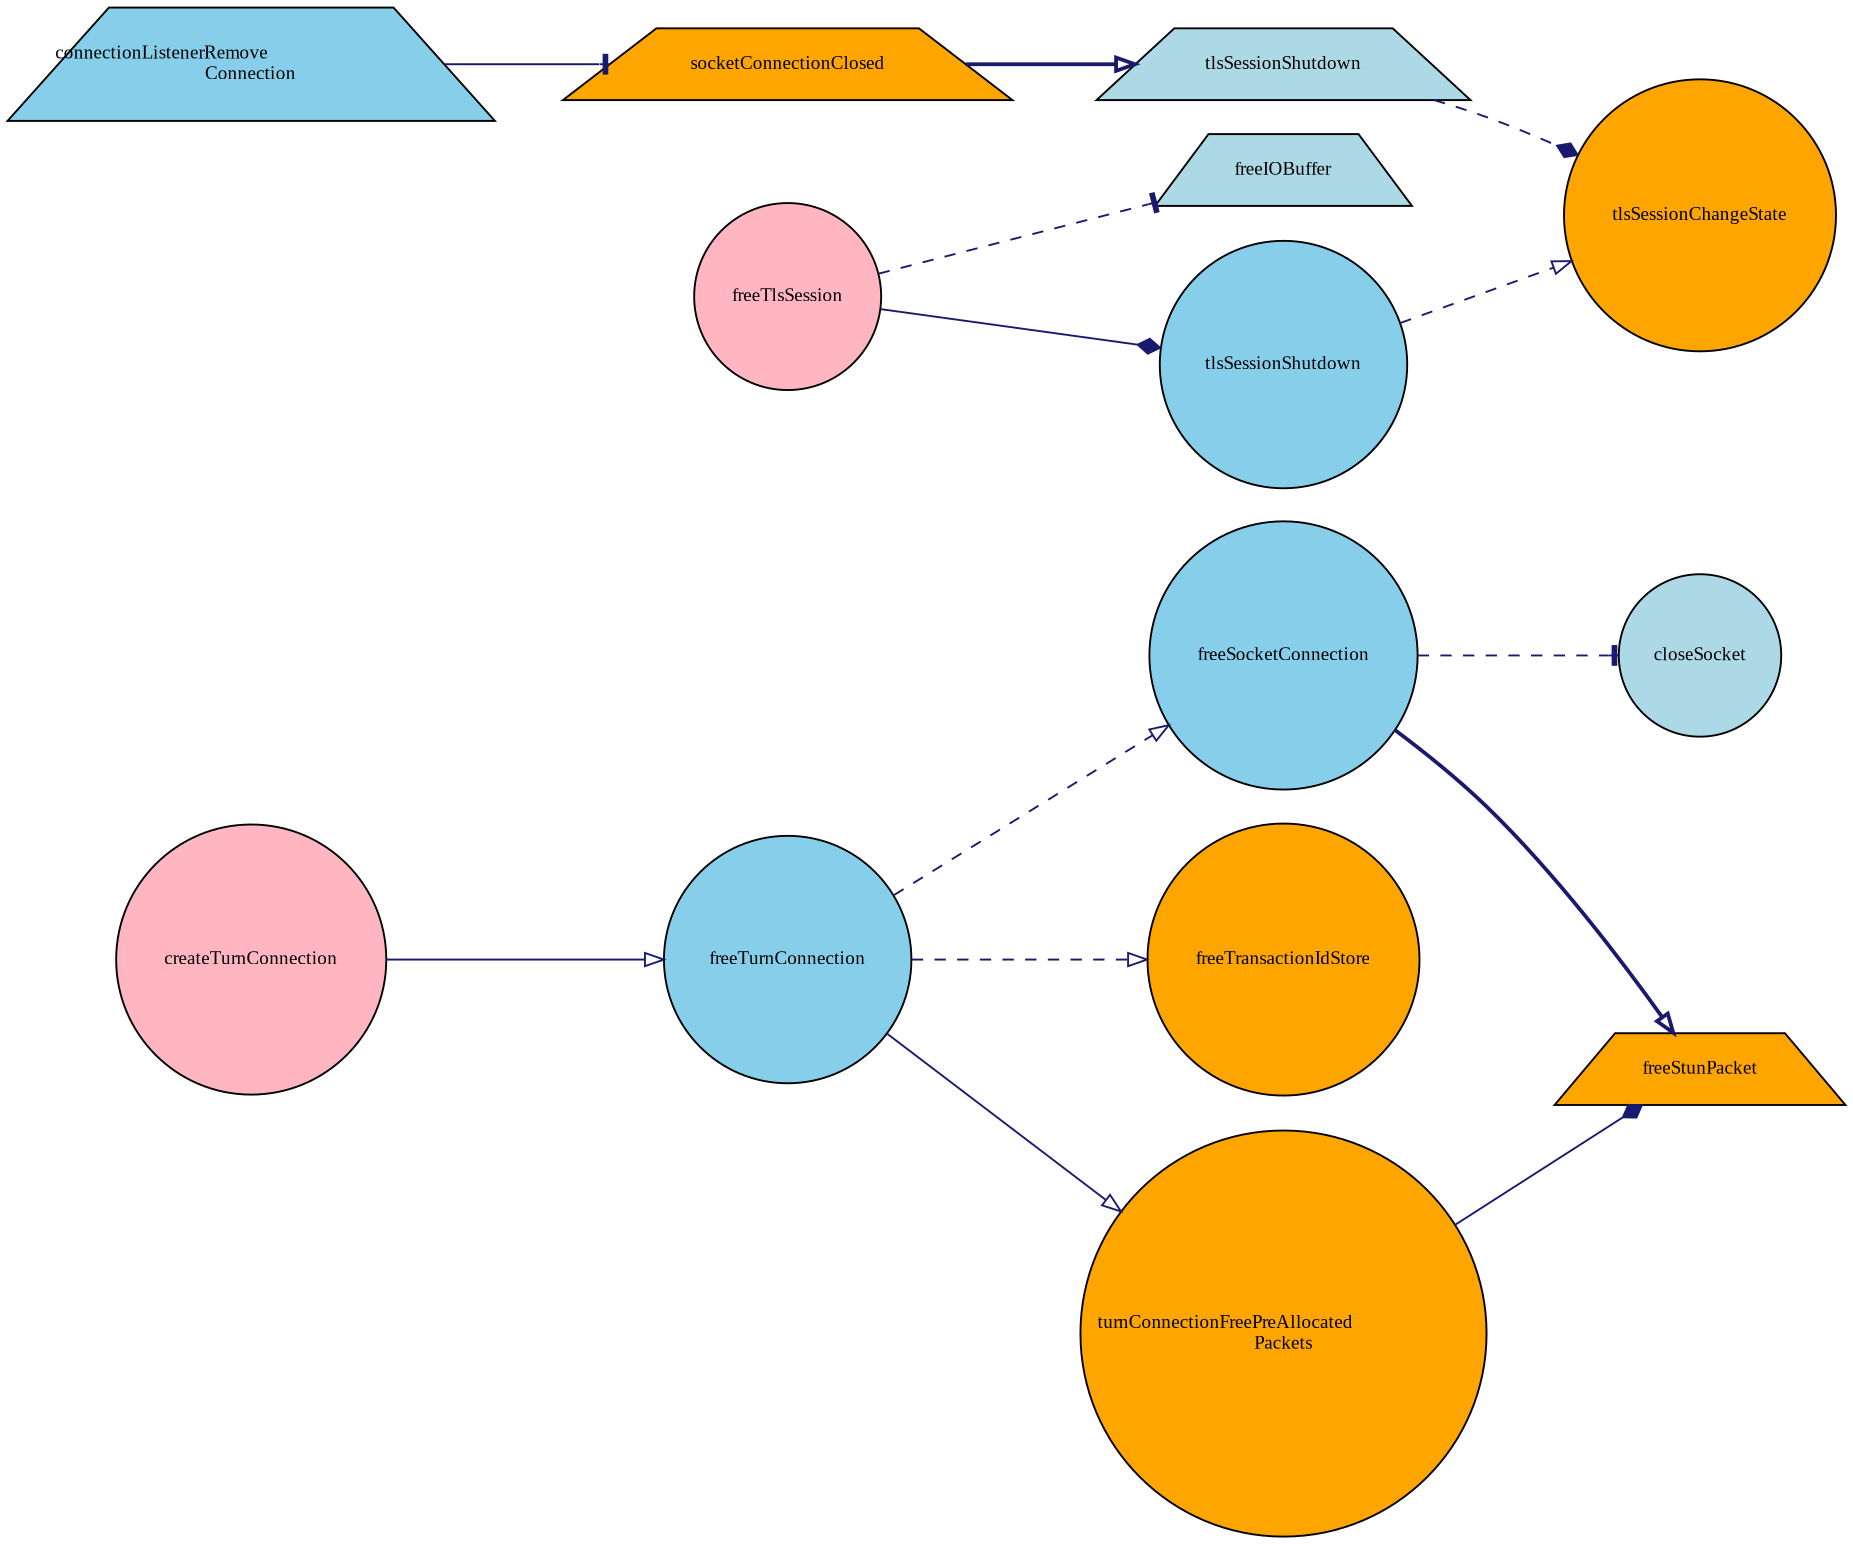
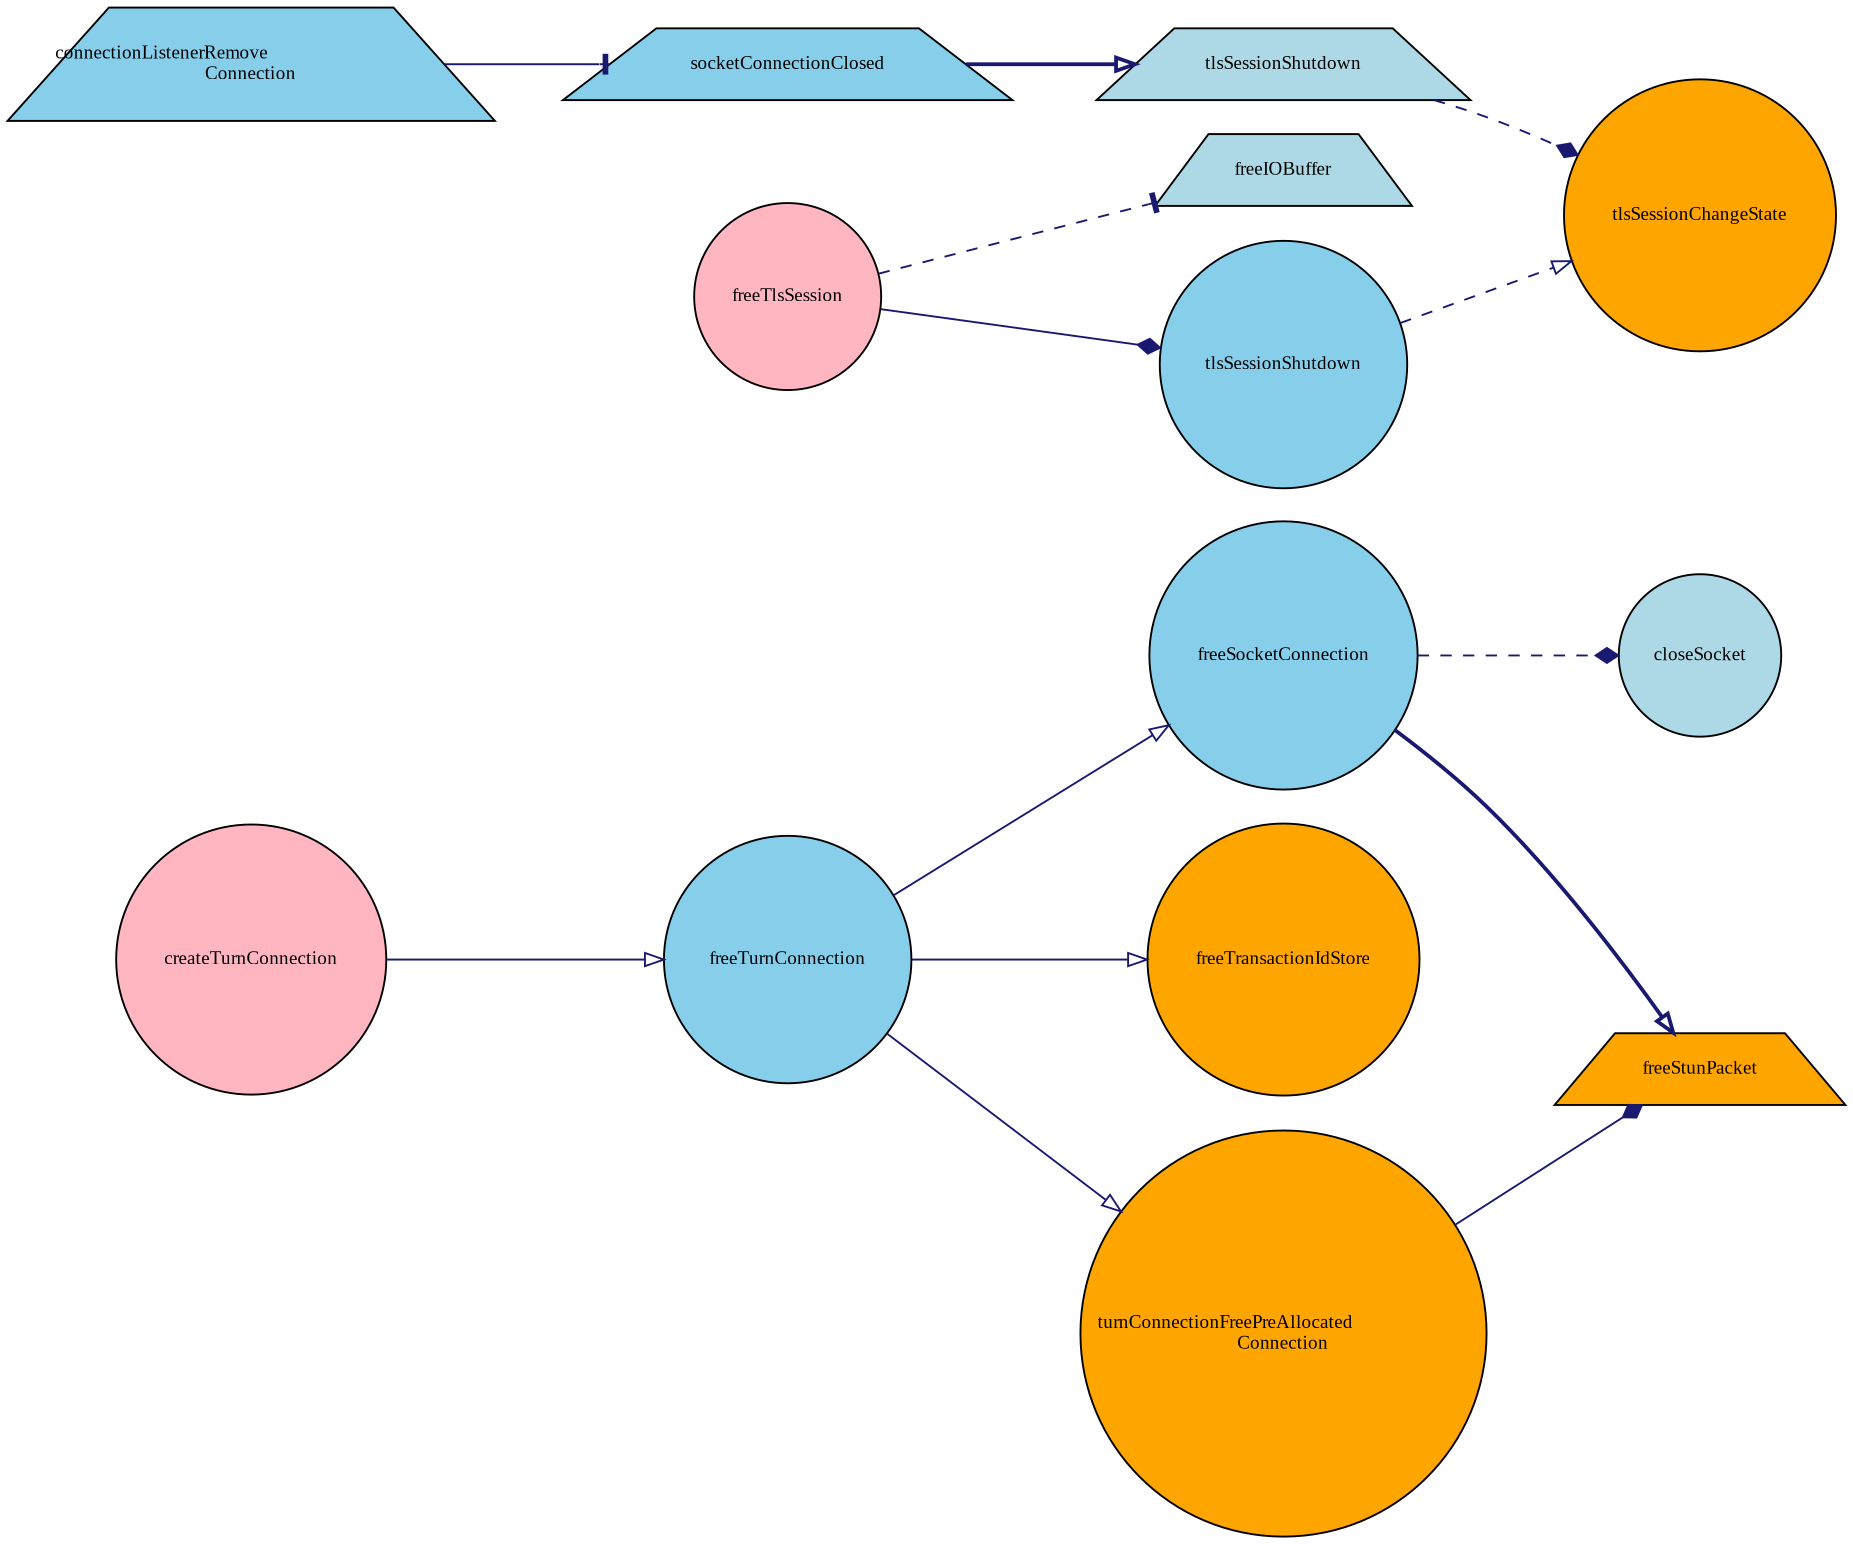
(788, 64) -> (788, 64)
(1513, 655) -> (1513, 655)
(1023, 815) -> (1023, 815)
(1020, 960) -> (1020, 960)
(1284, 1334) -> (1284, 1334)
